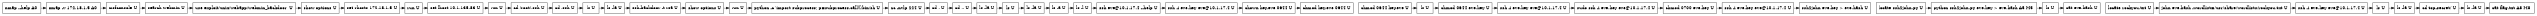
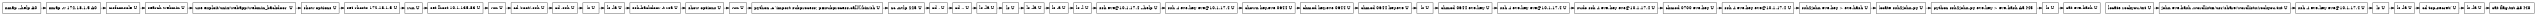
(906, 8) -> (906, 8)
none -> (1354, 8)
none -> (1872, 8)
